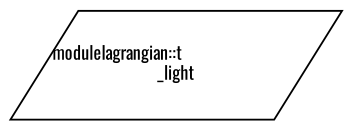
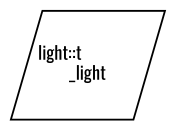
(176, 65) -> (88, 65)
